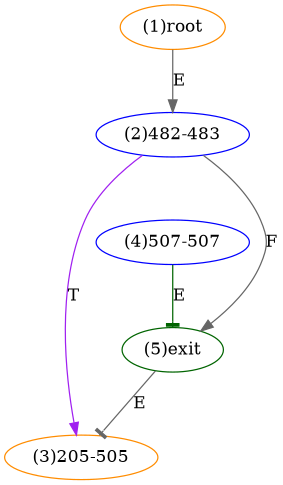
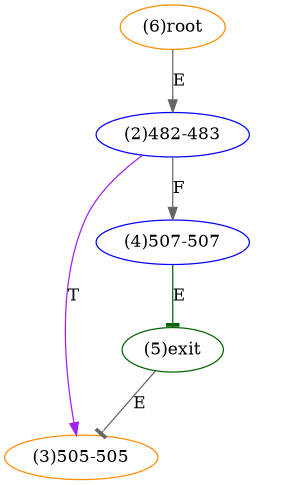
(173, 27) -> (173, 27)
(266, 238) -> (173, 182)
(81, 457) -> (81, 457)
